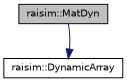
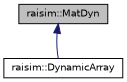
(70, 36) -> (57, 46)
